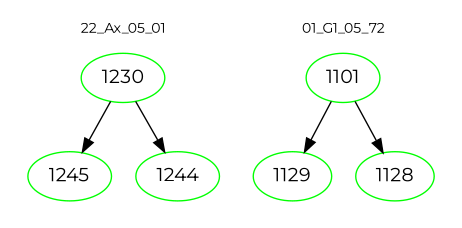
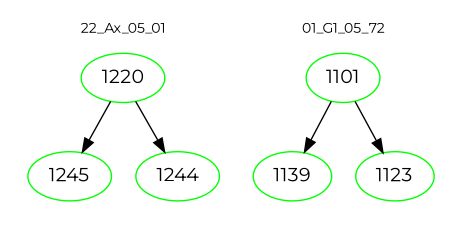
(123, 78) -> (123, 78)
(292, 176) -> (292, 176)
(395, 176) -> (395, 176)
